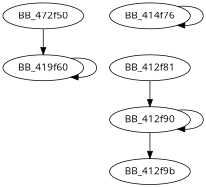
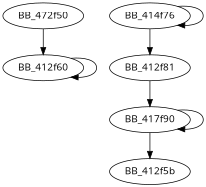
none -> (150, 38)
(43, 68) -> (43, 68)
(150, 120) -> (150, 120)
(150, 172) -> (150, 172)
